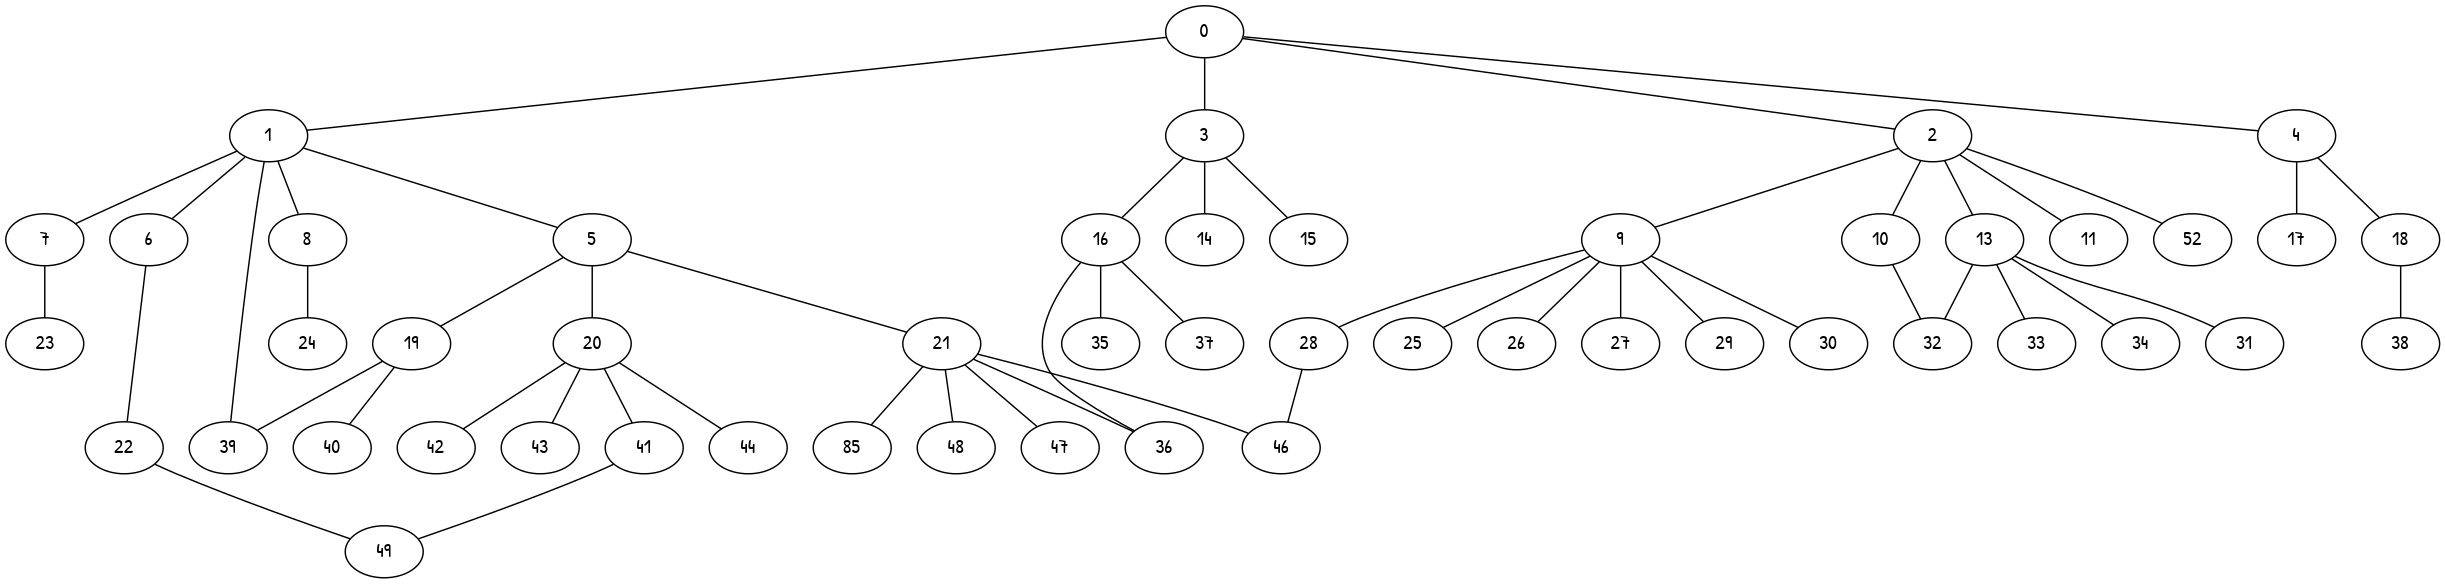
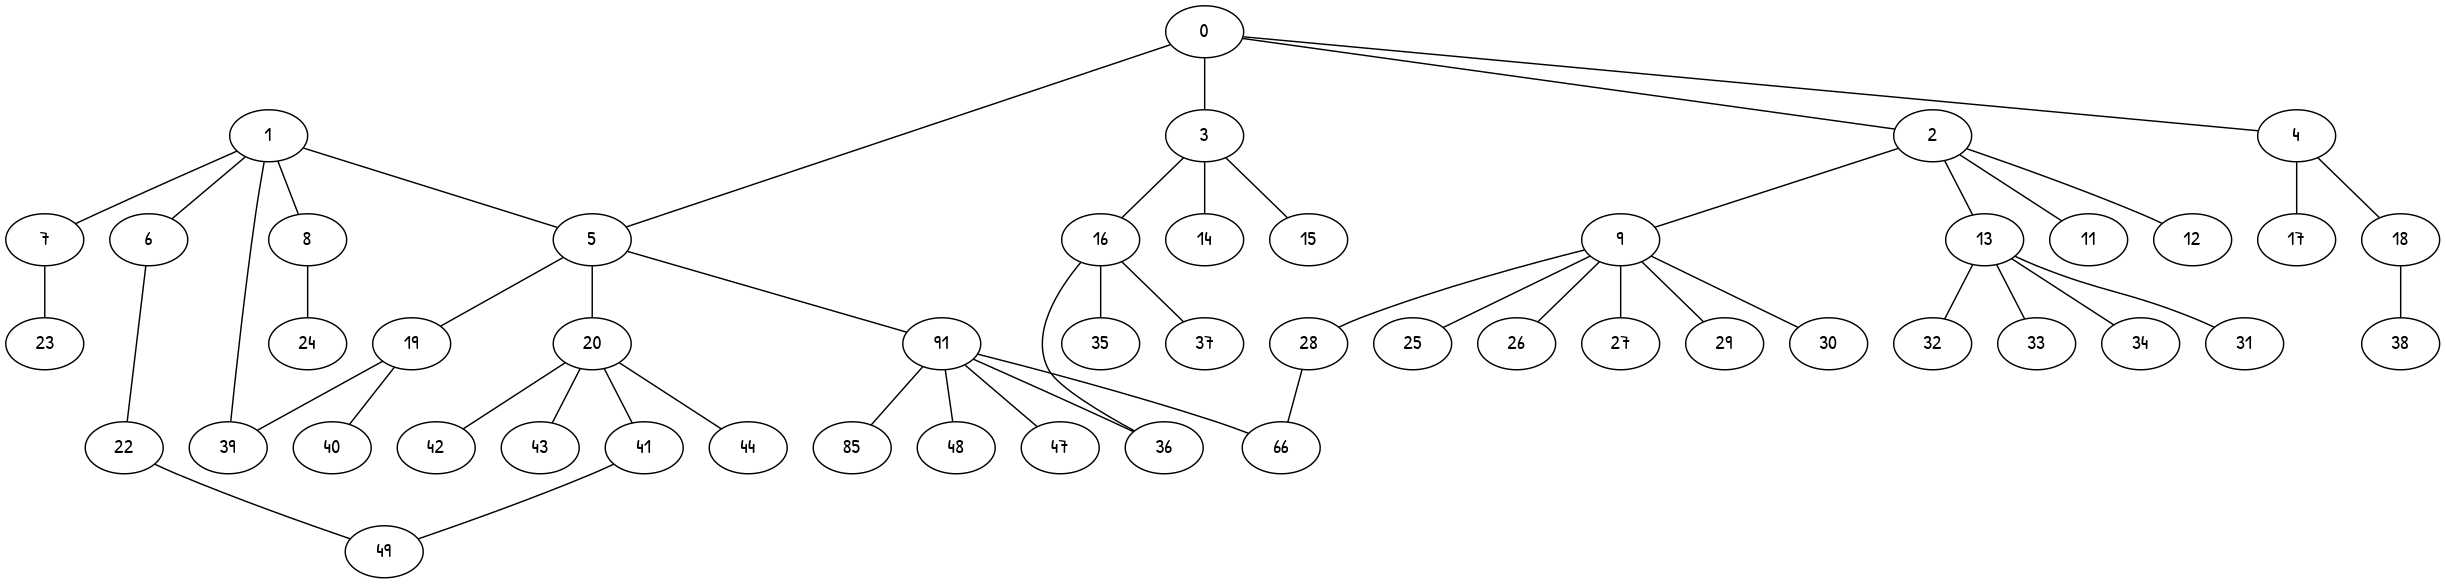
(737, 84) -> (898, 136)
(1881, 240) -> none
(2193, 240) -> (2193, 240)
(942, 344) -> (942, 344)
(1281, 448) -> (1281, 448)
